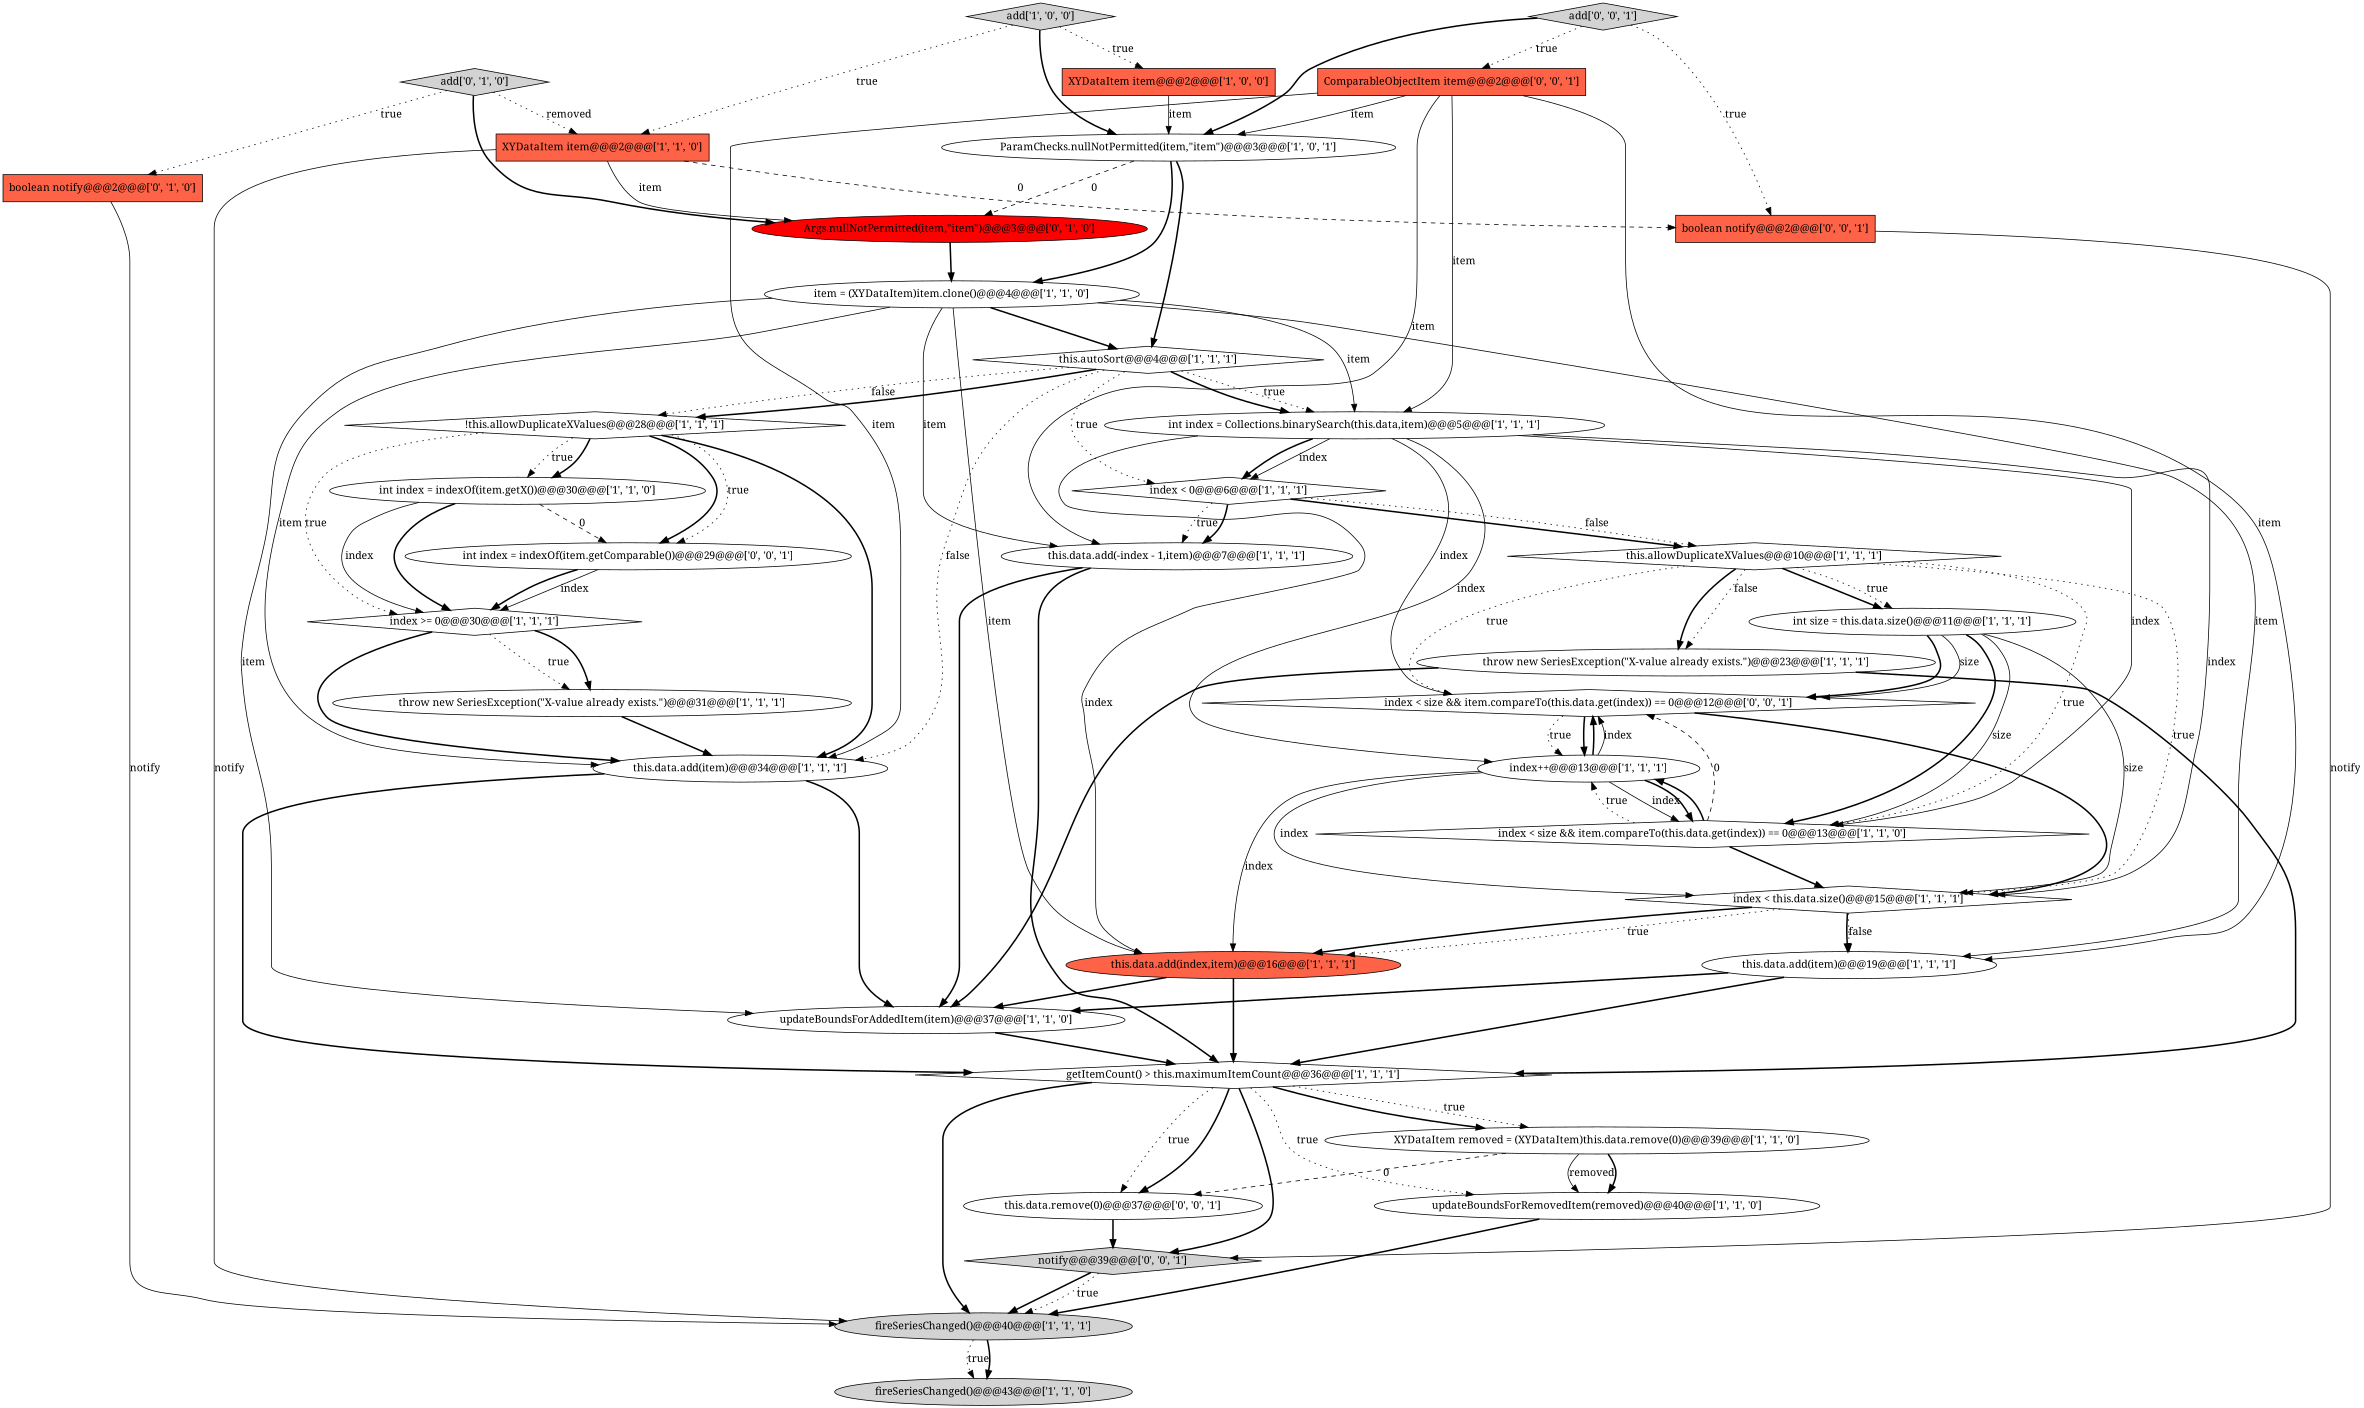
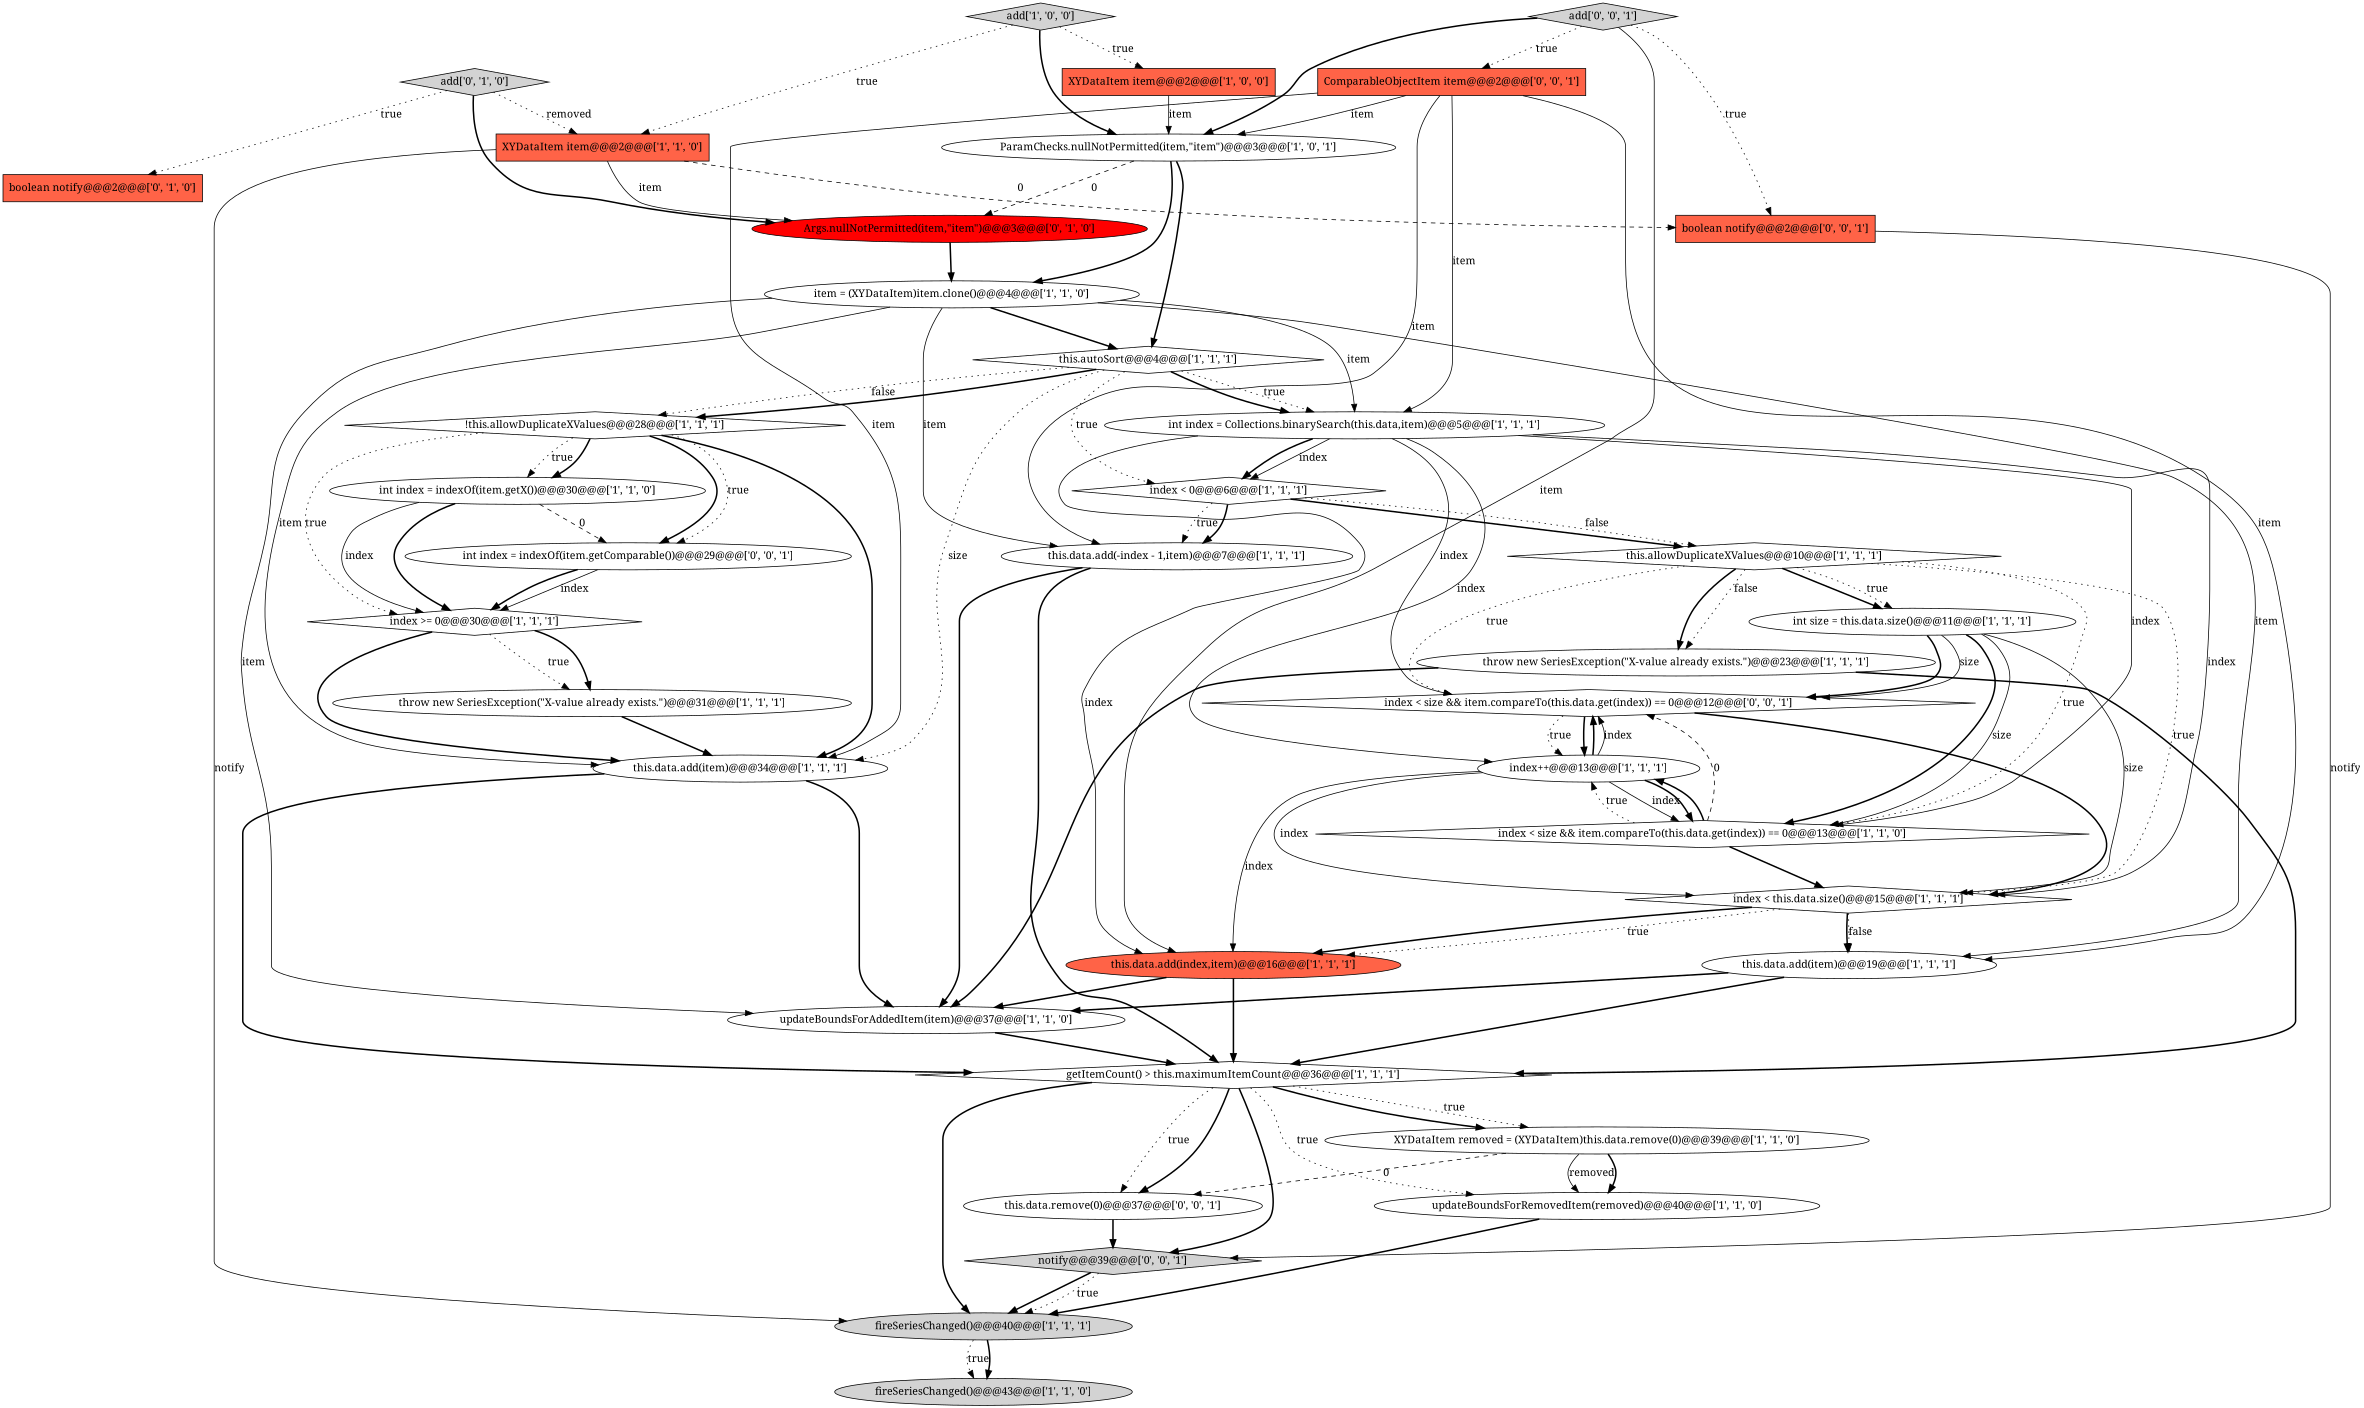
(958, 556) -> (958, 556)
(991, 659) -> (1452, 526)
(130, 1089) -> none
